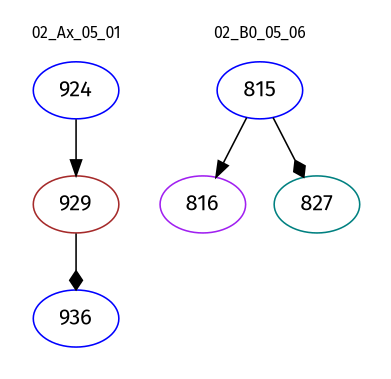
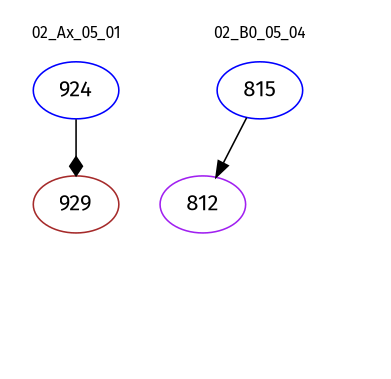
(260, 34) -> (260, 34)
(76, 140) -> (76, 140)
(203, 204) -> (203, 204)
(317, 204) -> none
(76, 319) -> none
